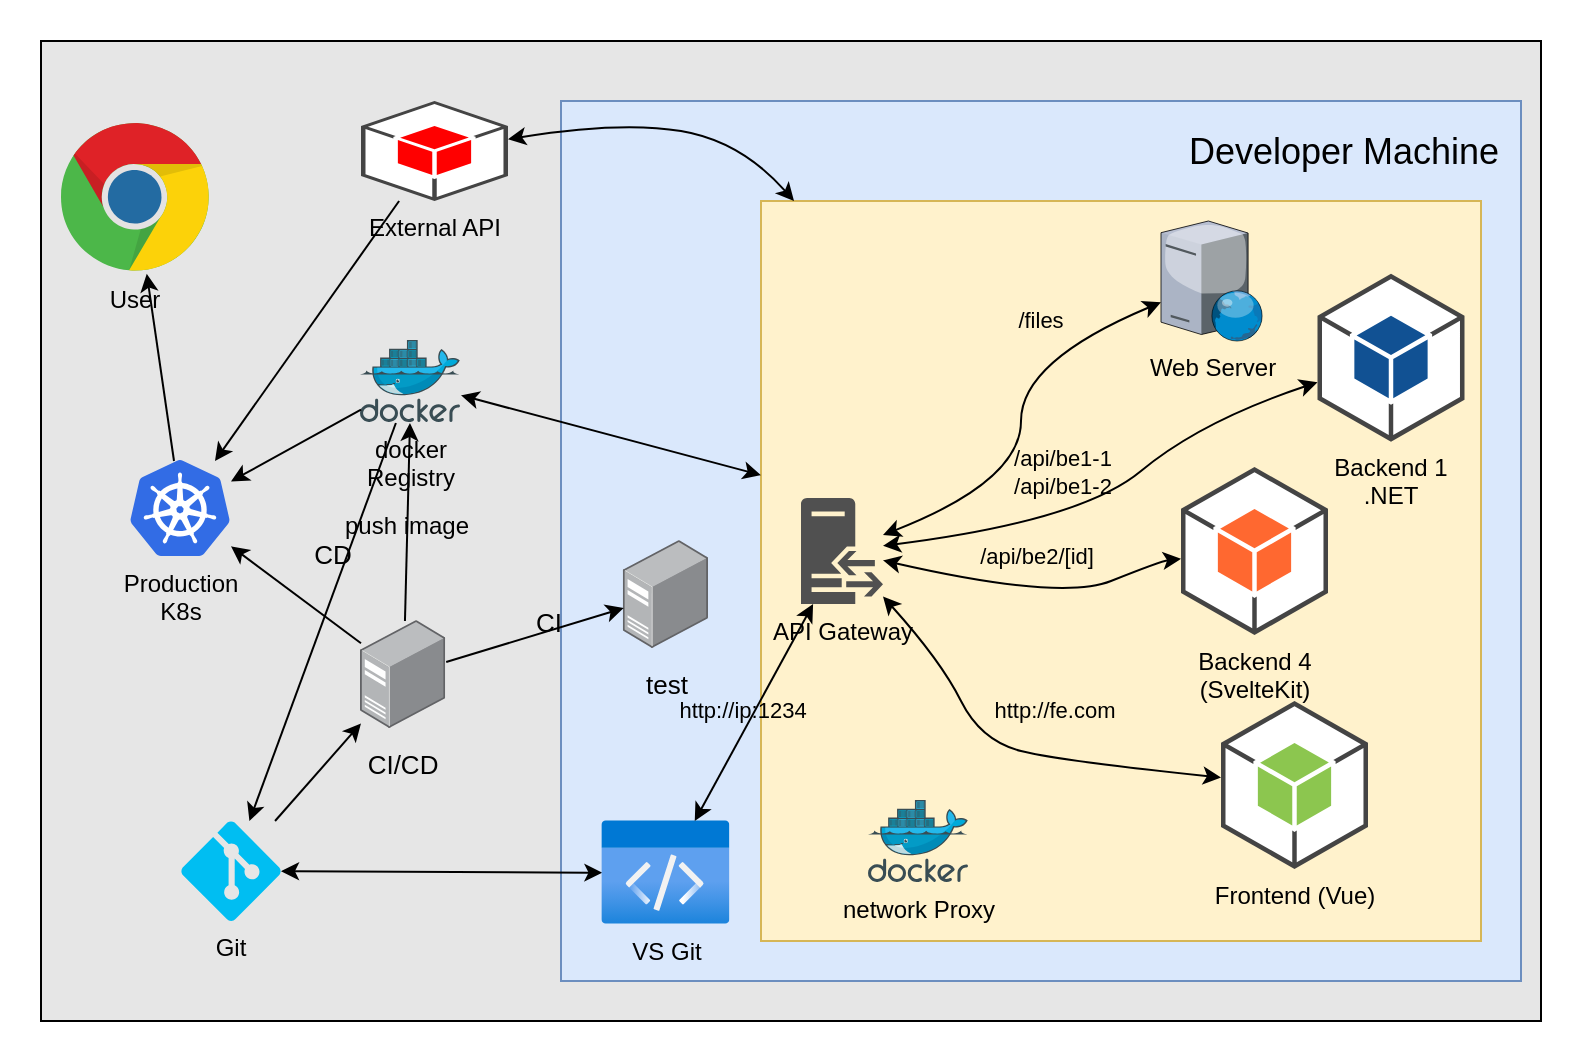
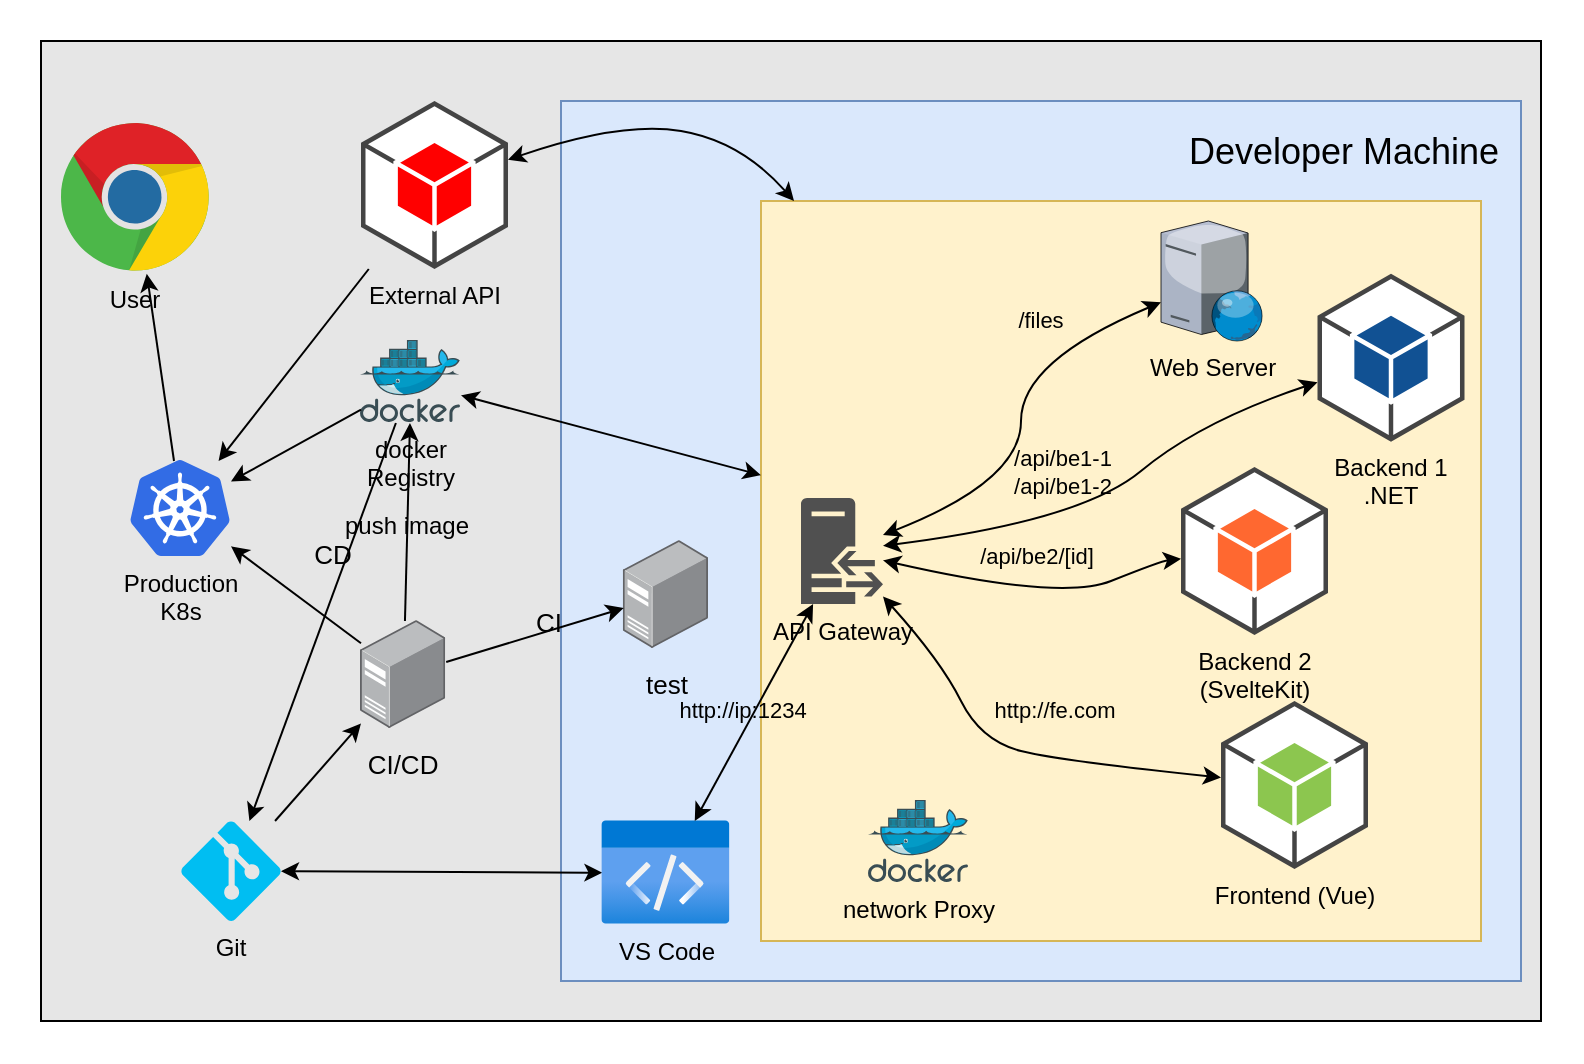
(435, 151) -> (435, 185)
(1256, 678) -> (1256, 678)
(668, 953) -> (668, 953)
